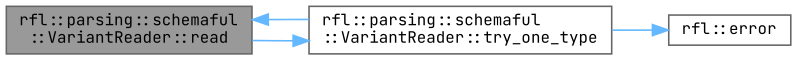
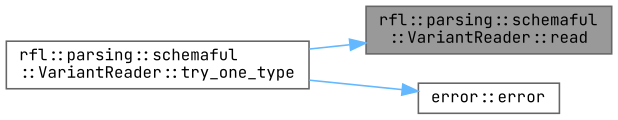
(730, 30) -> (489, 98)
(273, 41) -> none
